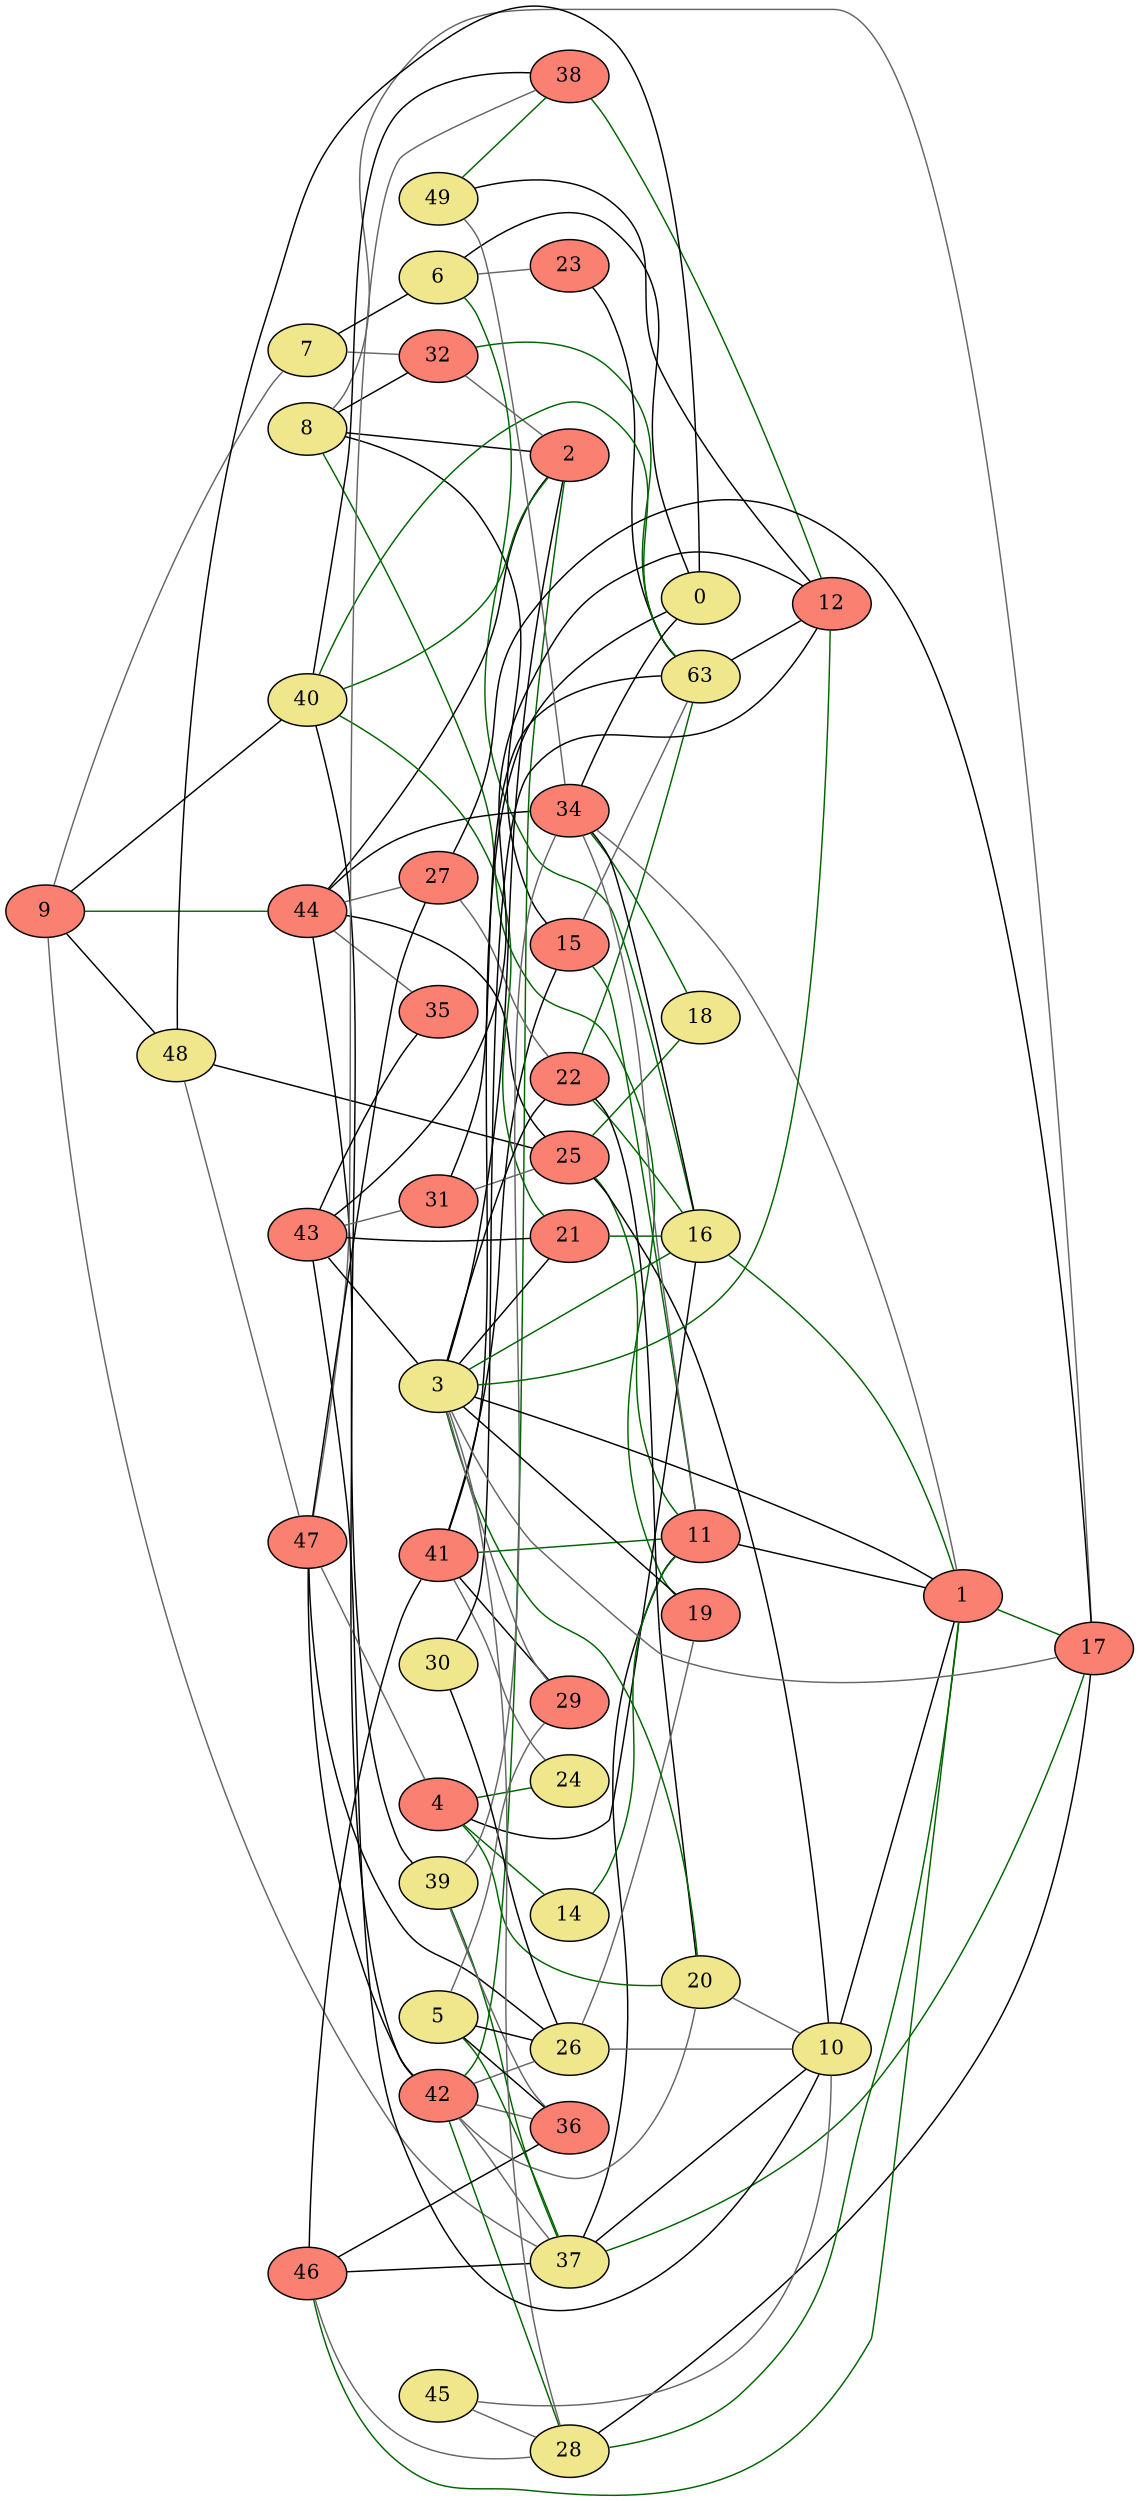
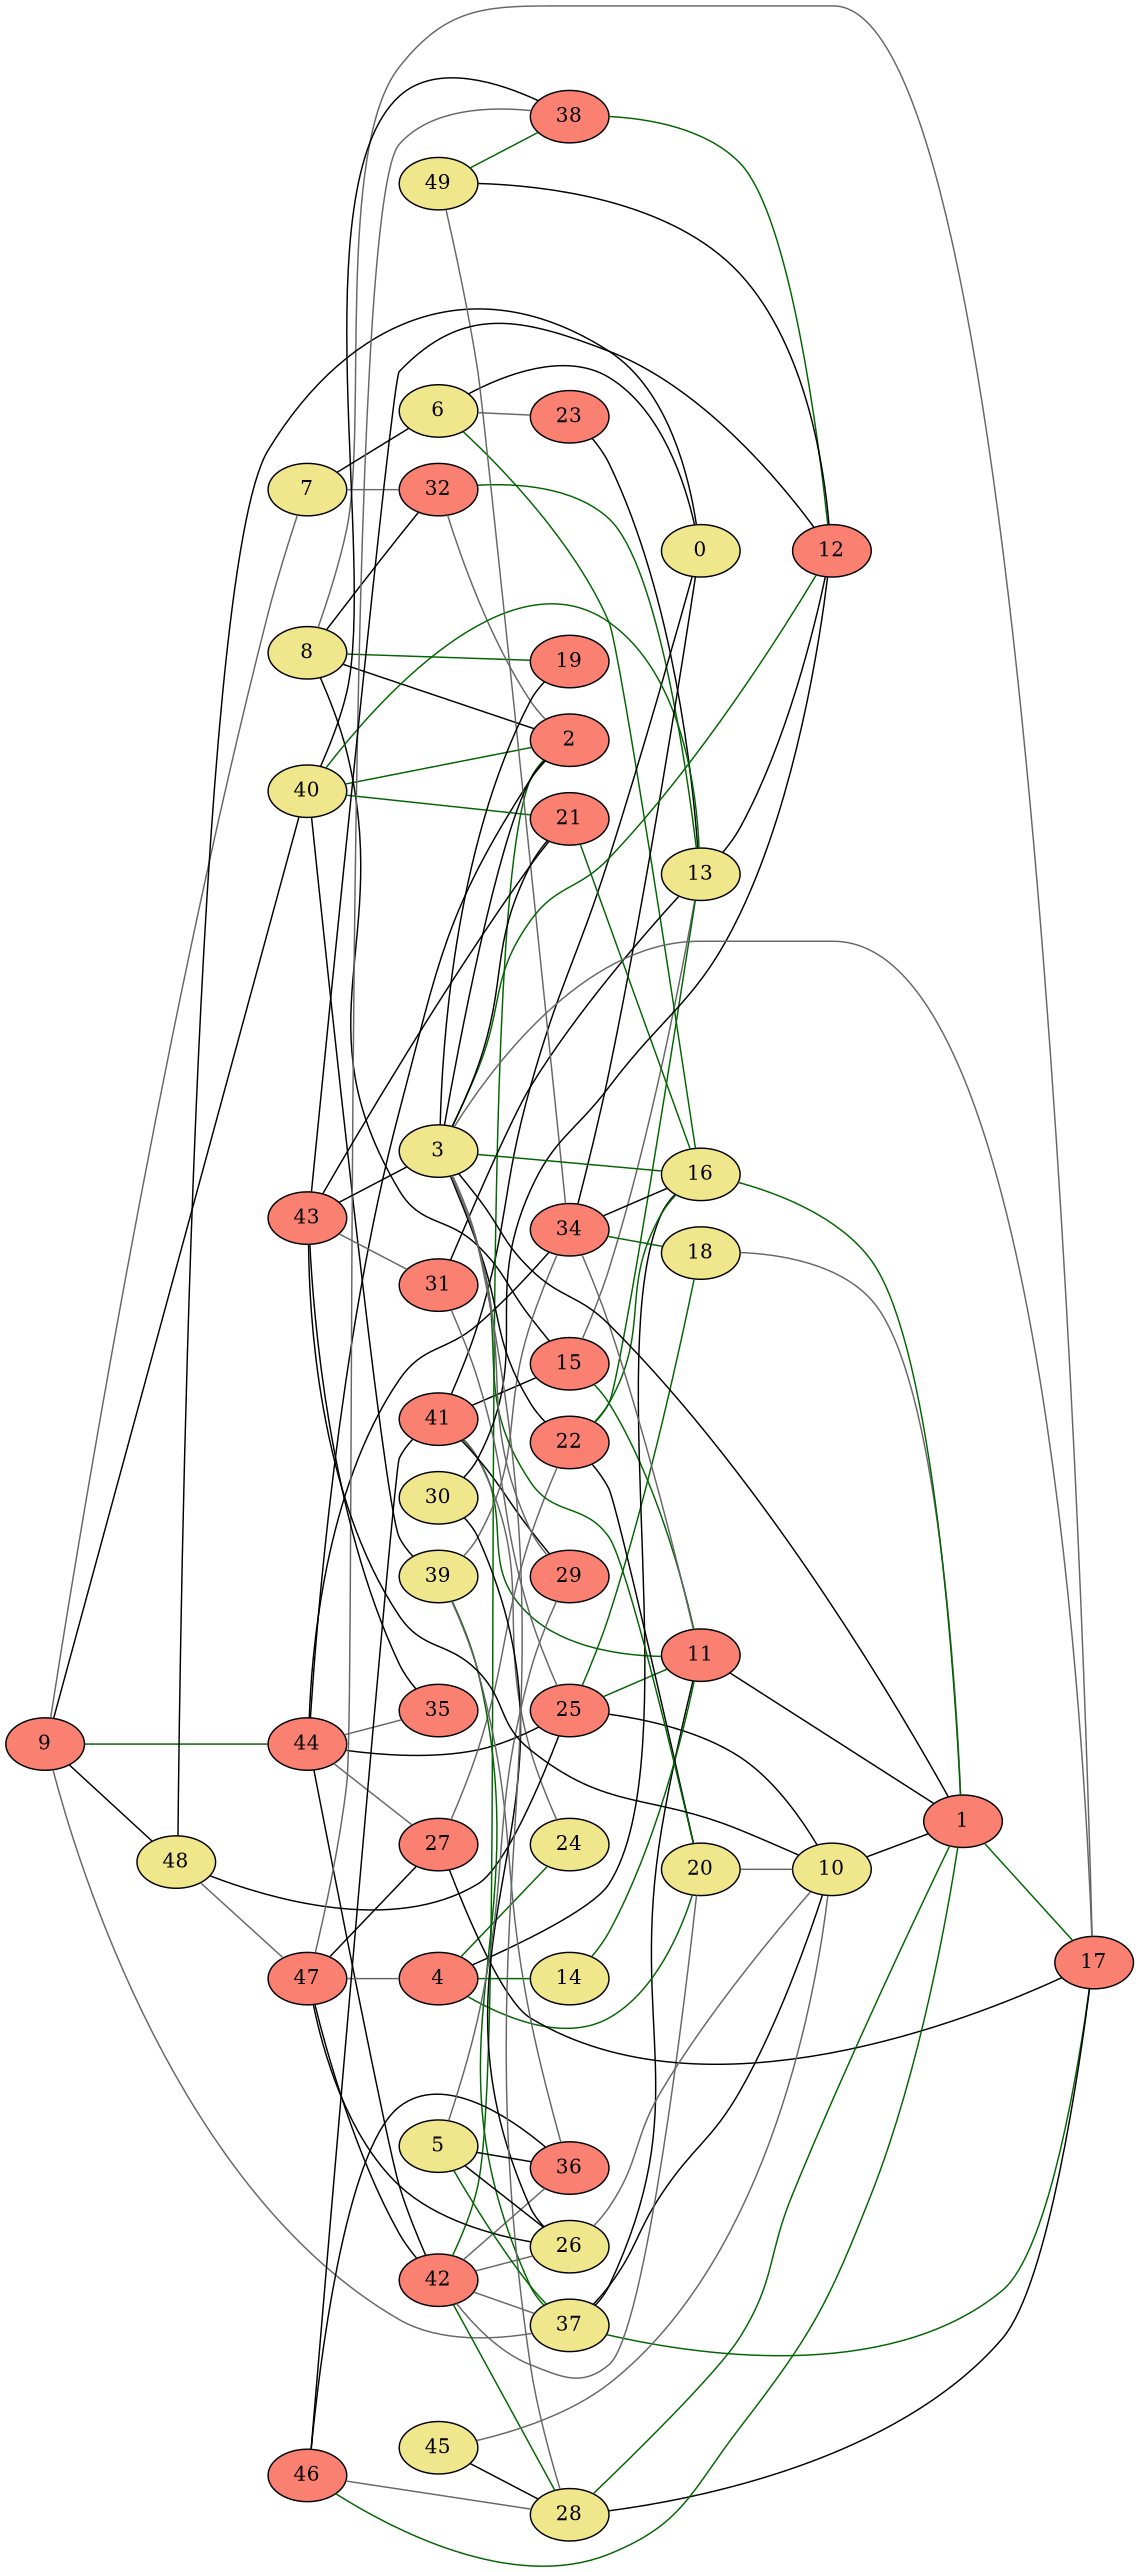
(701, 677) -> (701, 874)
(837, 1168) -> (890, 1331)
(645, 1835) -> none
(439, 2268) -> none
(504, 2424) -> (504, 2481)
